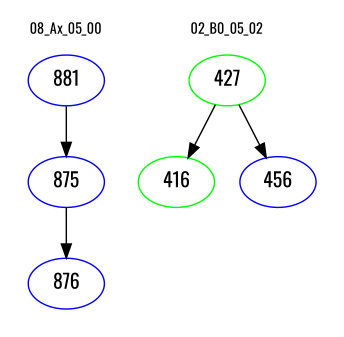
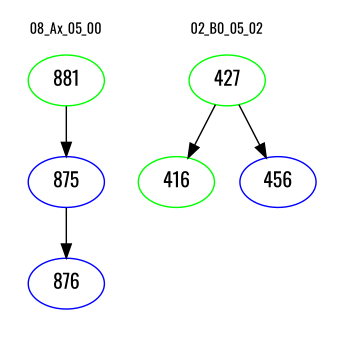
(66, 80) -> (66, 80)
